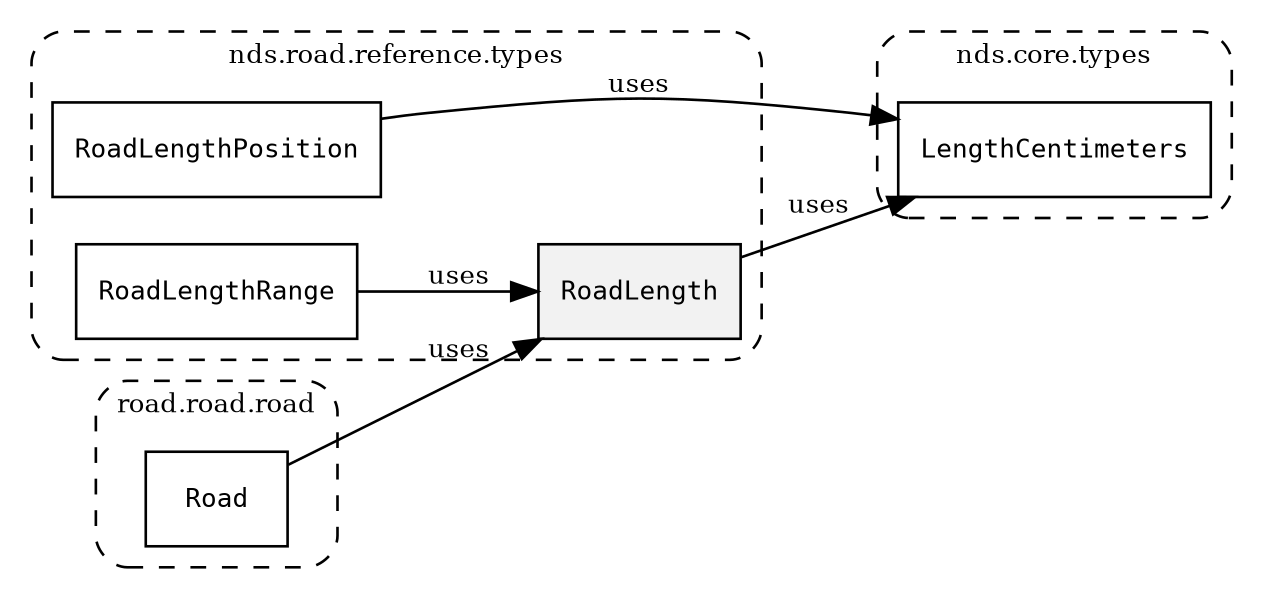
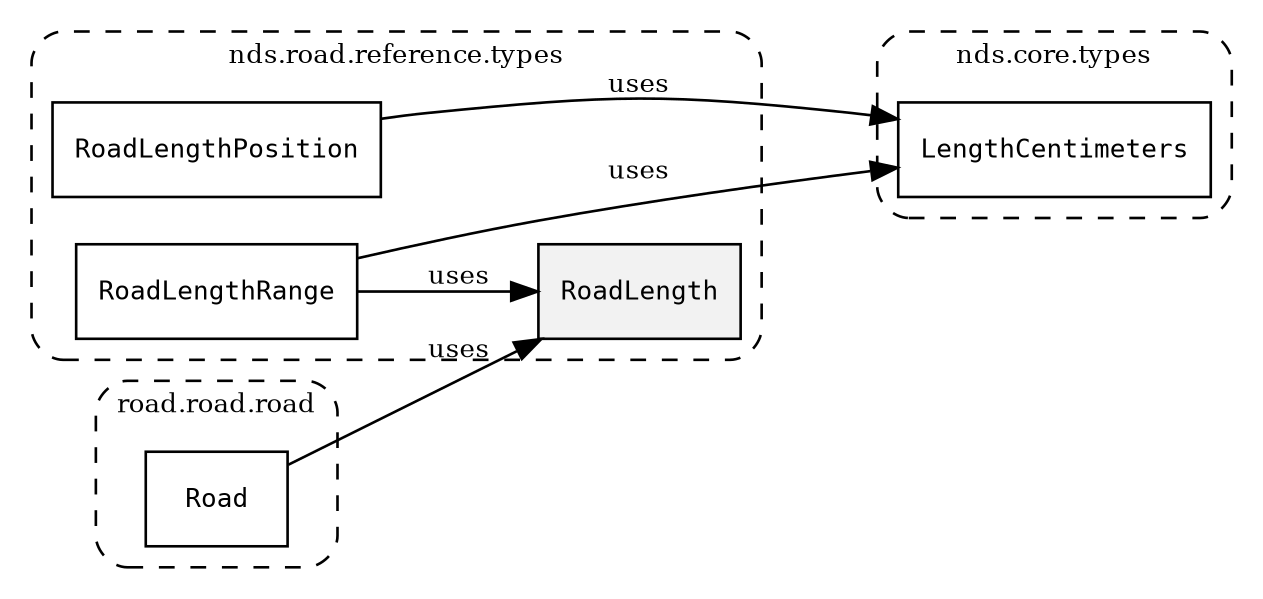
(816, 231) -> (613, 208)
